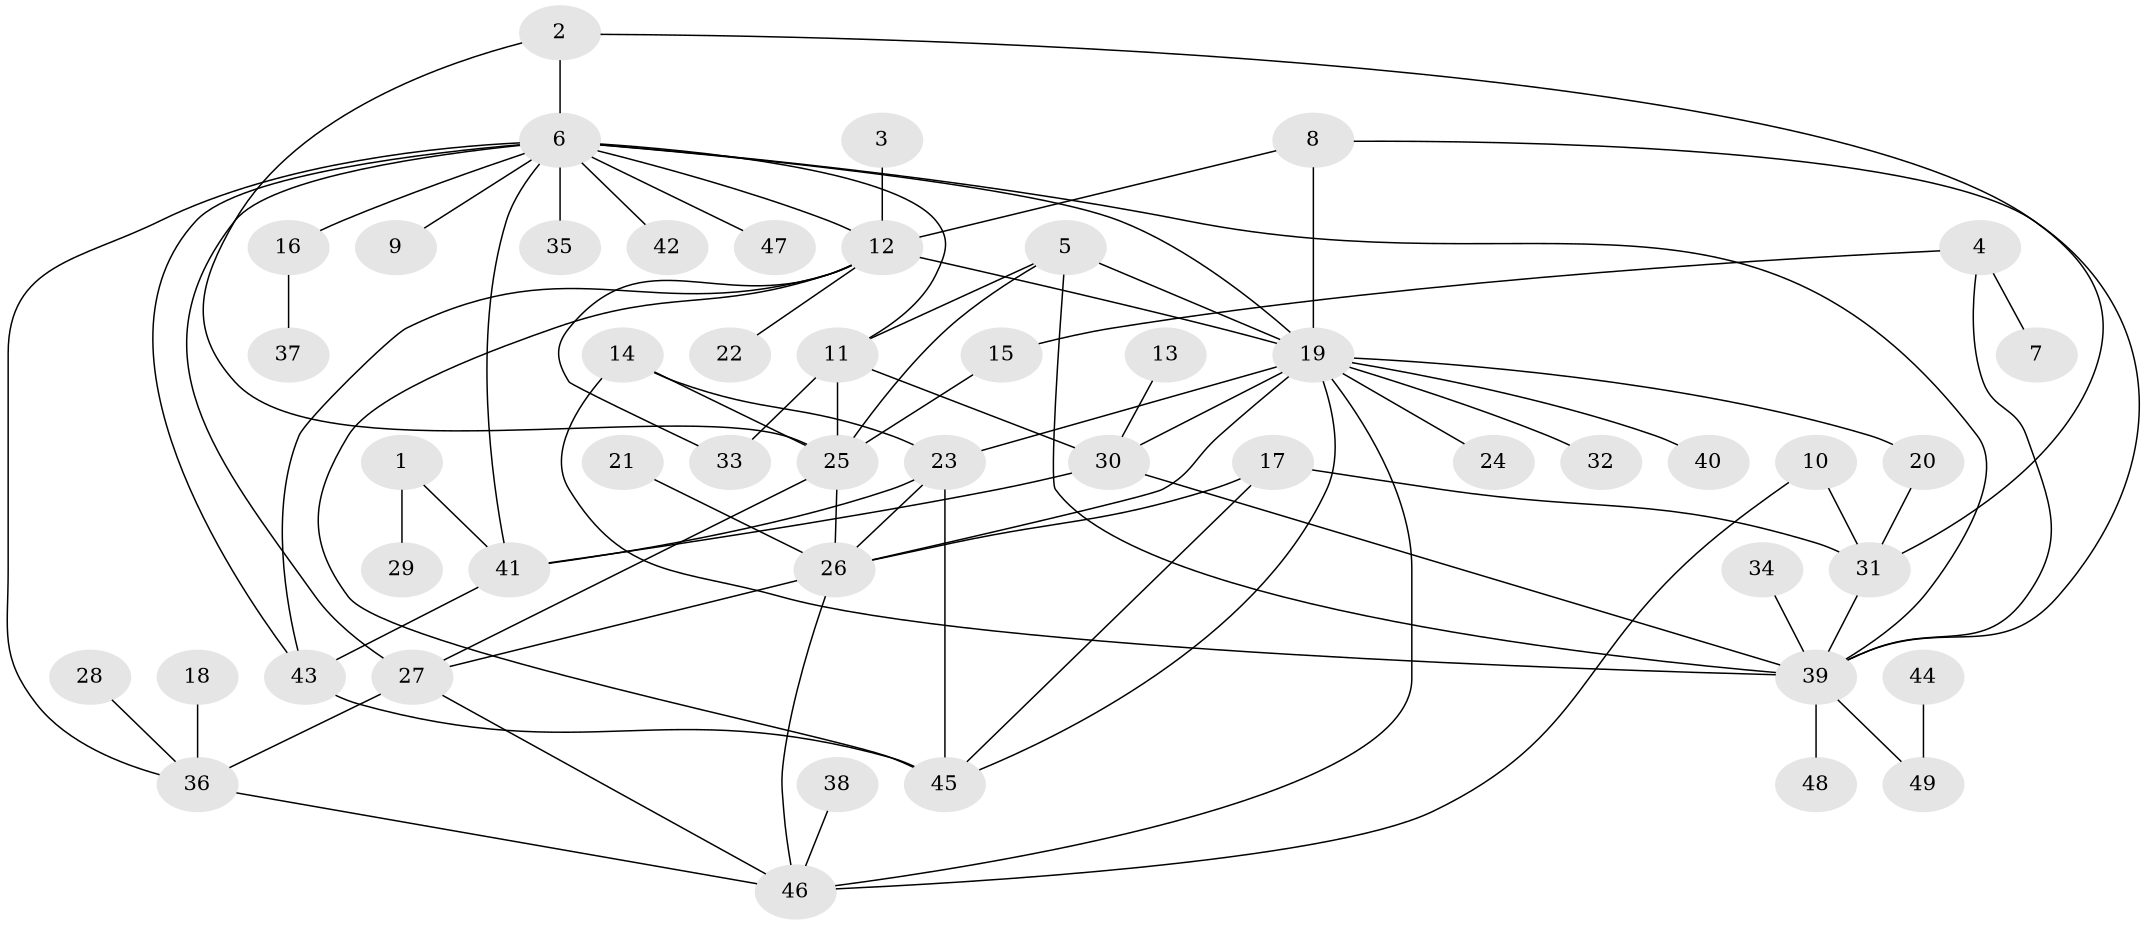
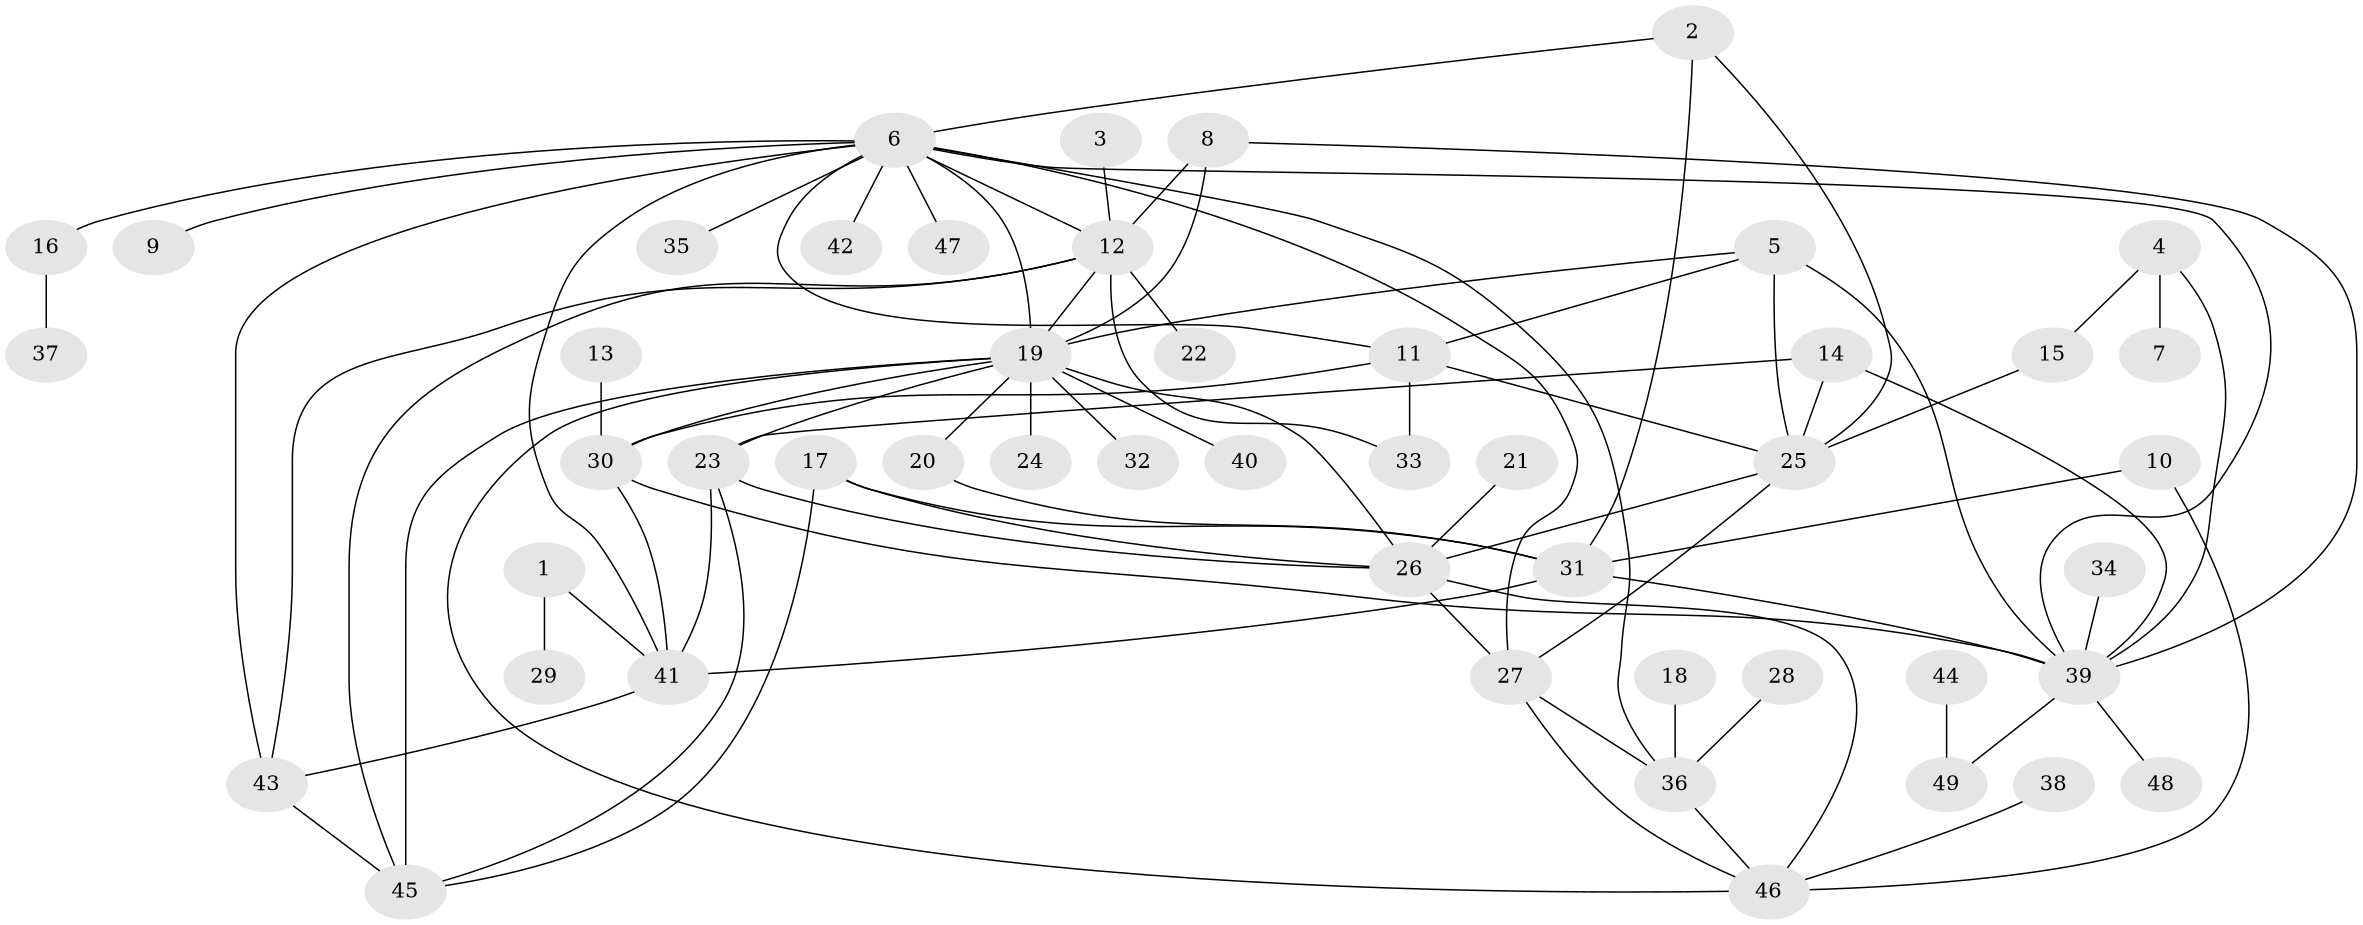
none -> (1124, 640)
